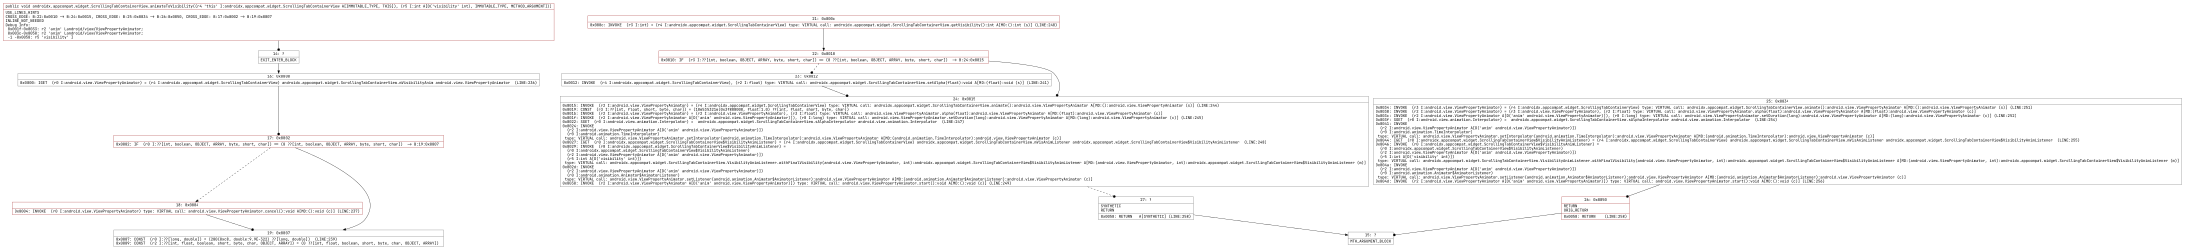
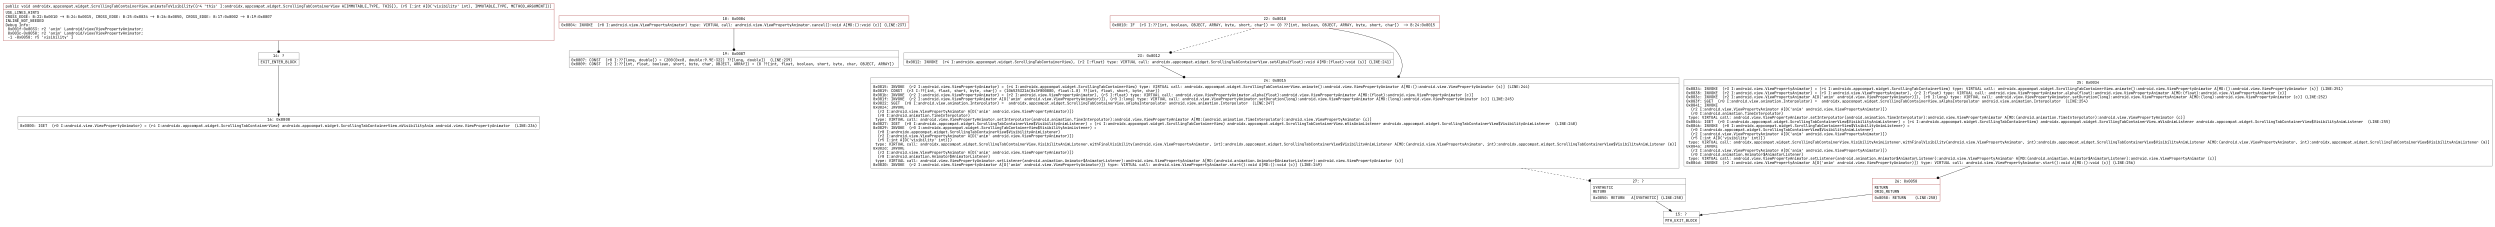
(824, 22) -> none
(279, 141) -> none
(1479, 224) -> (1787, 205)
(1371, 241) -> (1681, 221)
